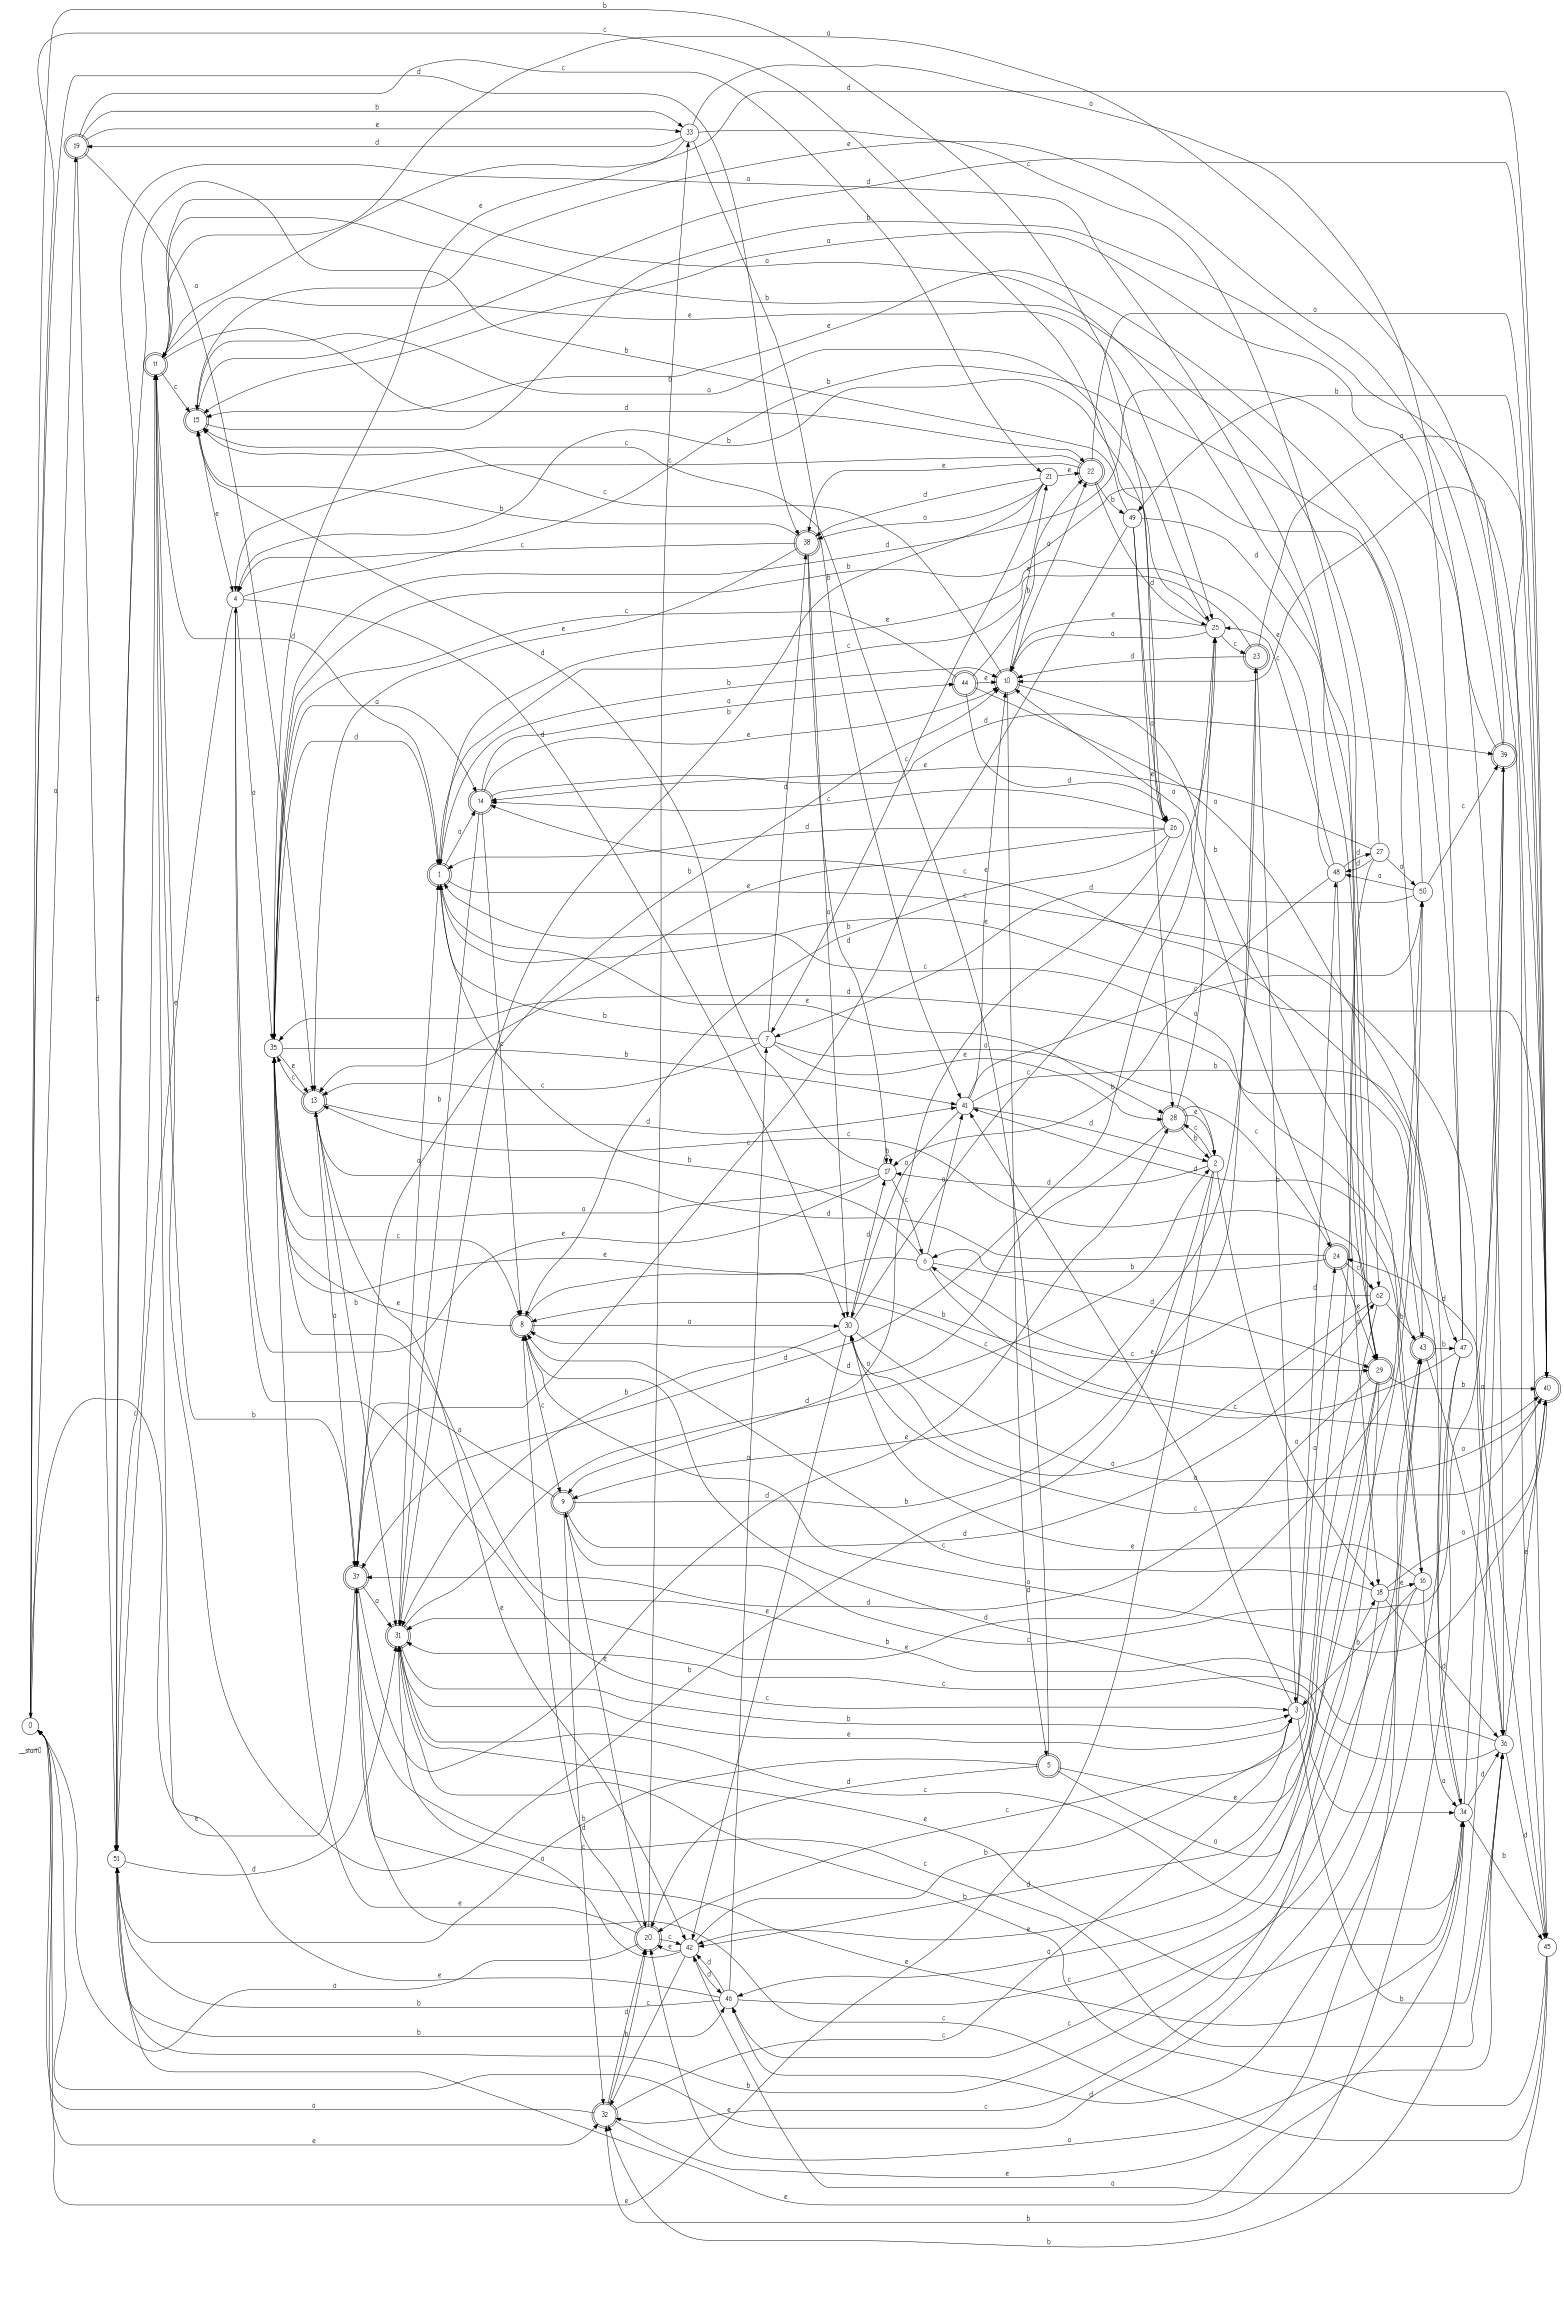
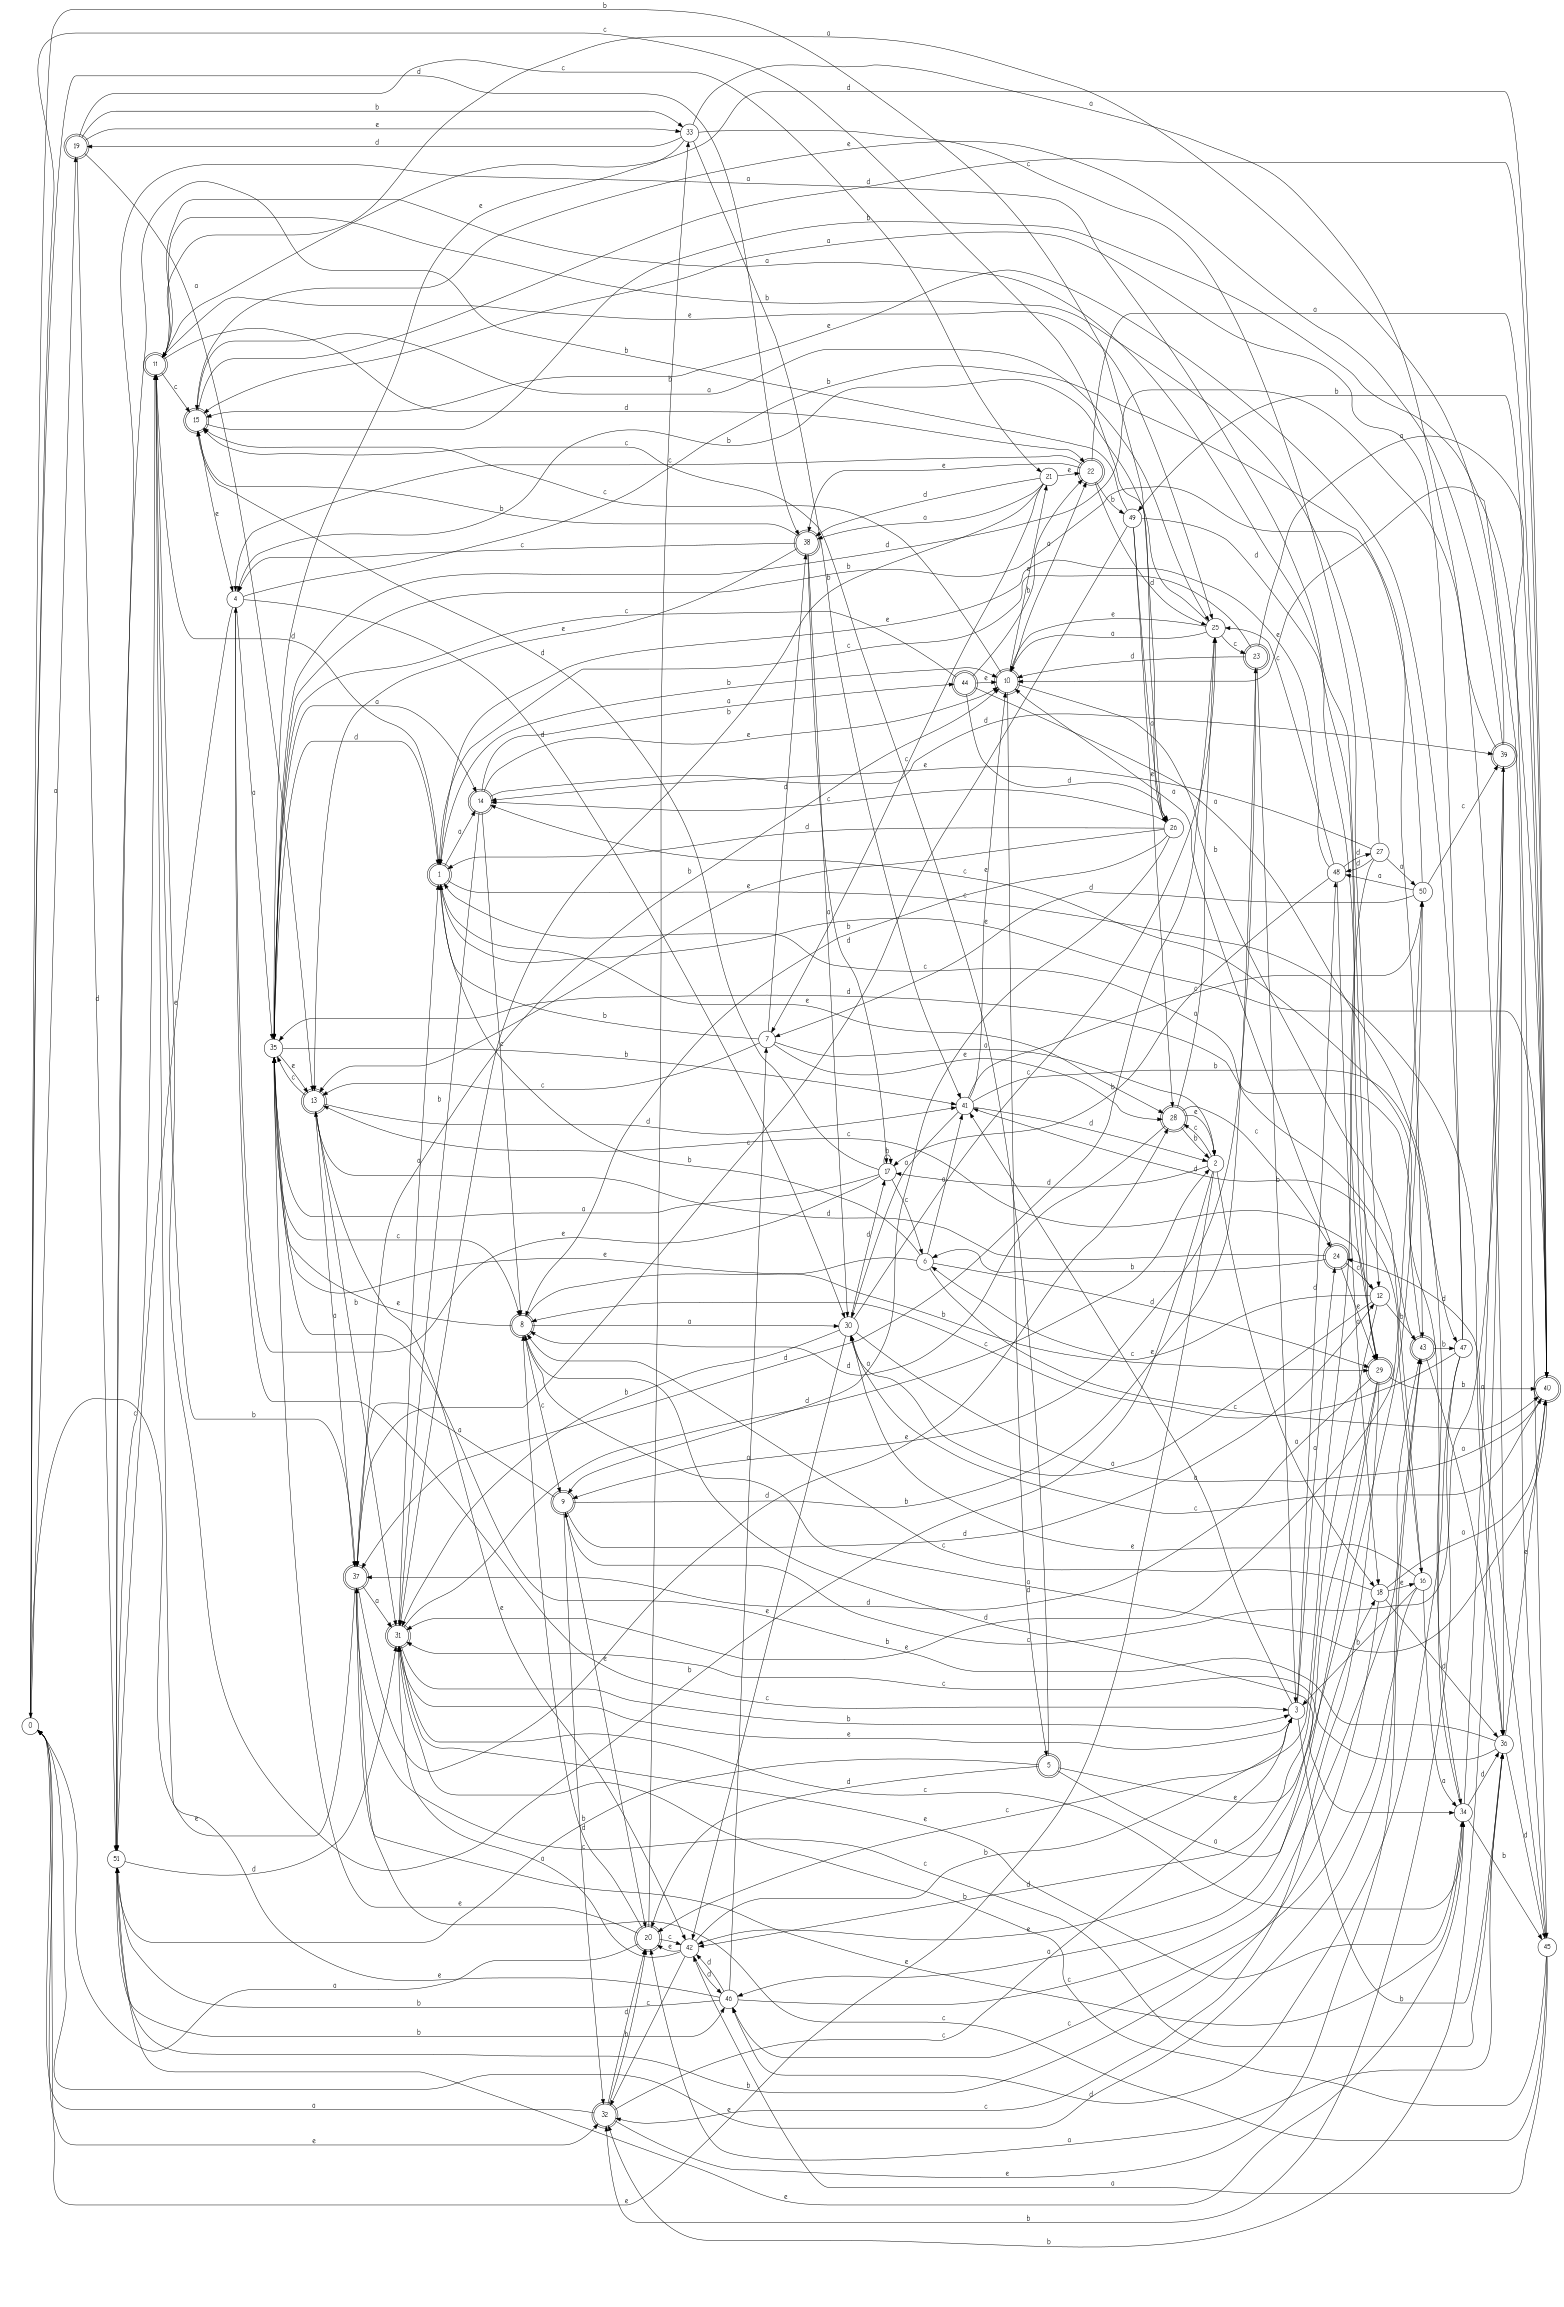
(1380, 1296) -> (1380, 1296)
(30, 1751) -> none
